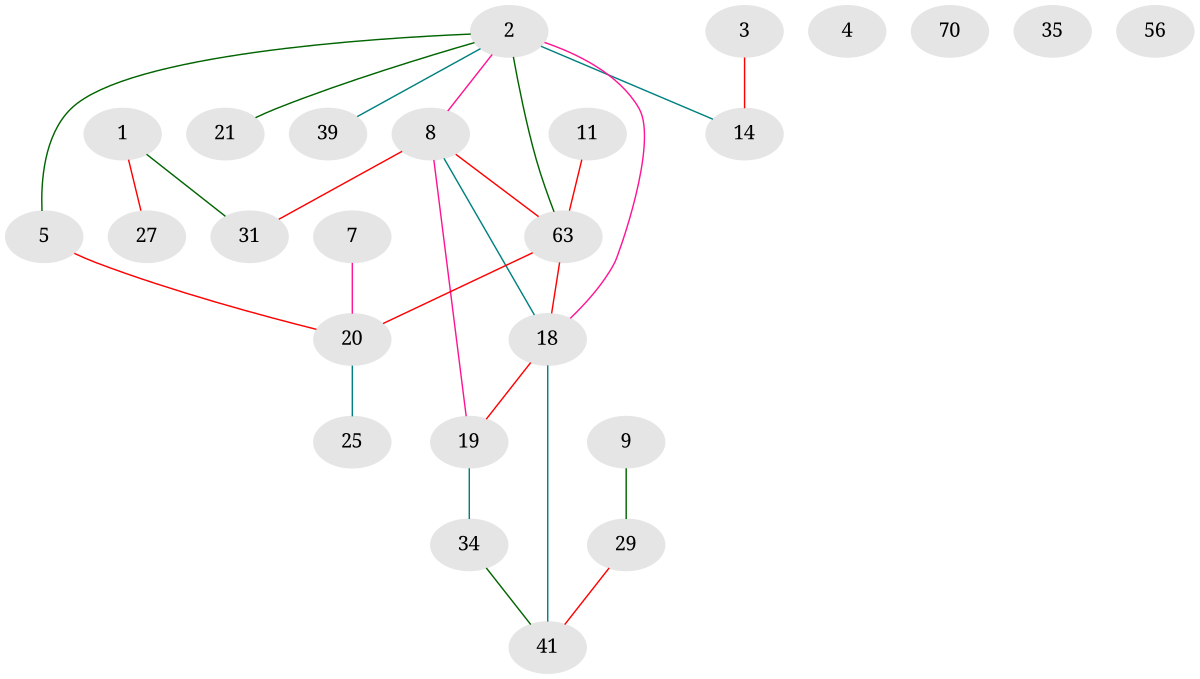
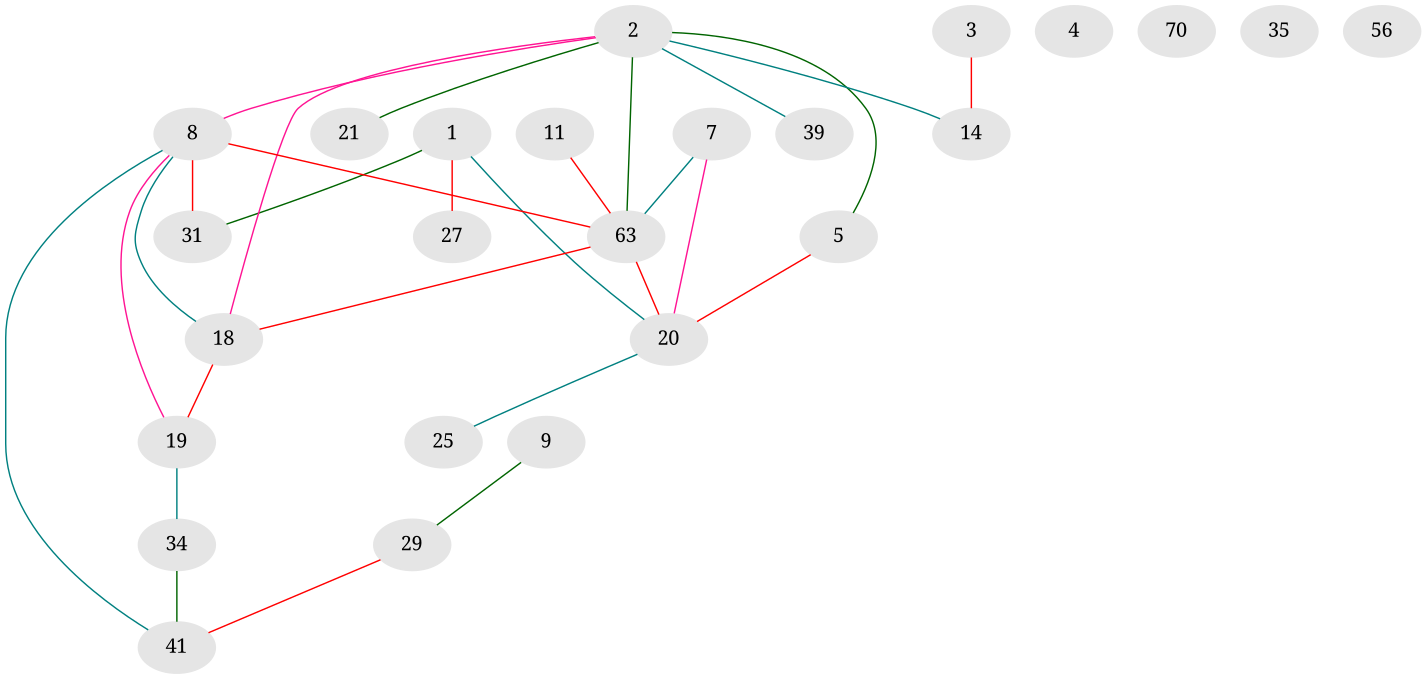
none -> (669, 185)
none -> (554, 242)
(548, 493) -> (6, 385)
